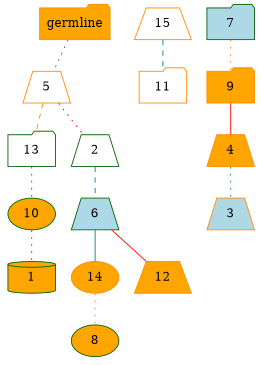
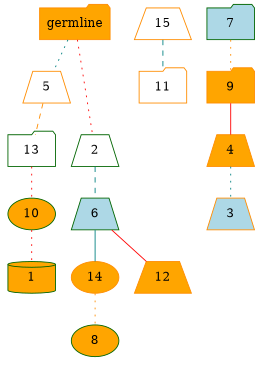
(71, 119) -> (85, 87)
